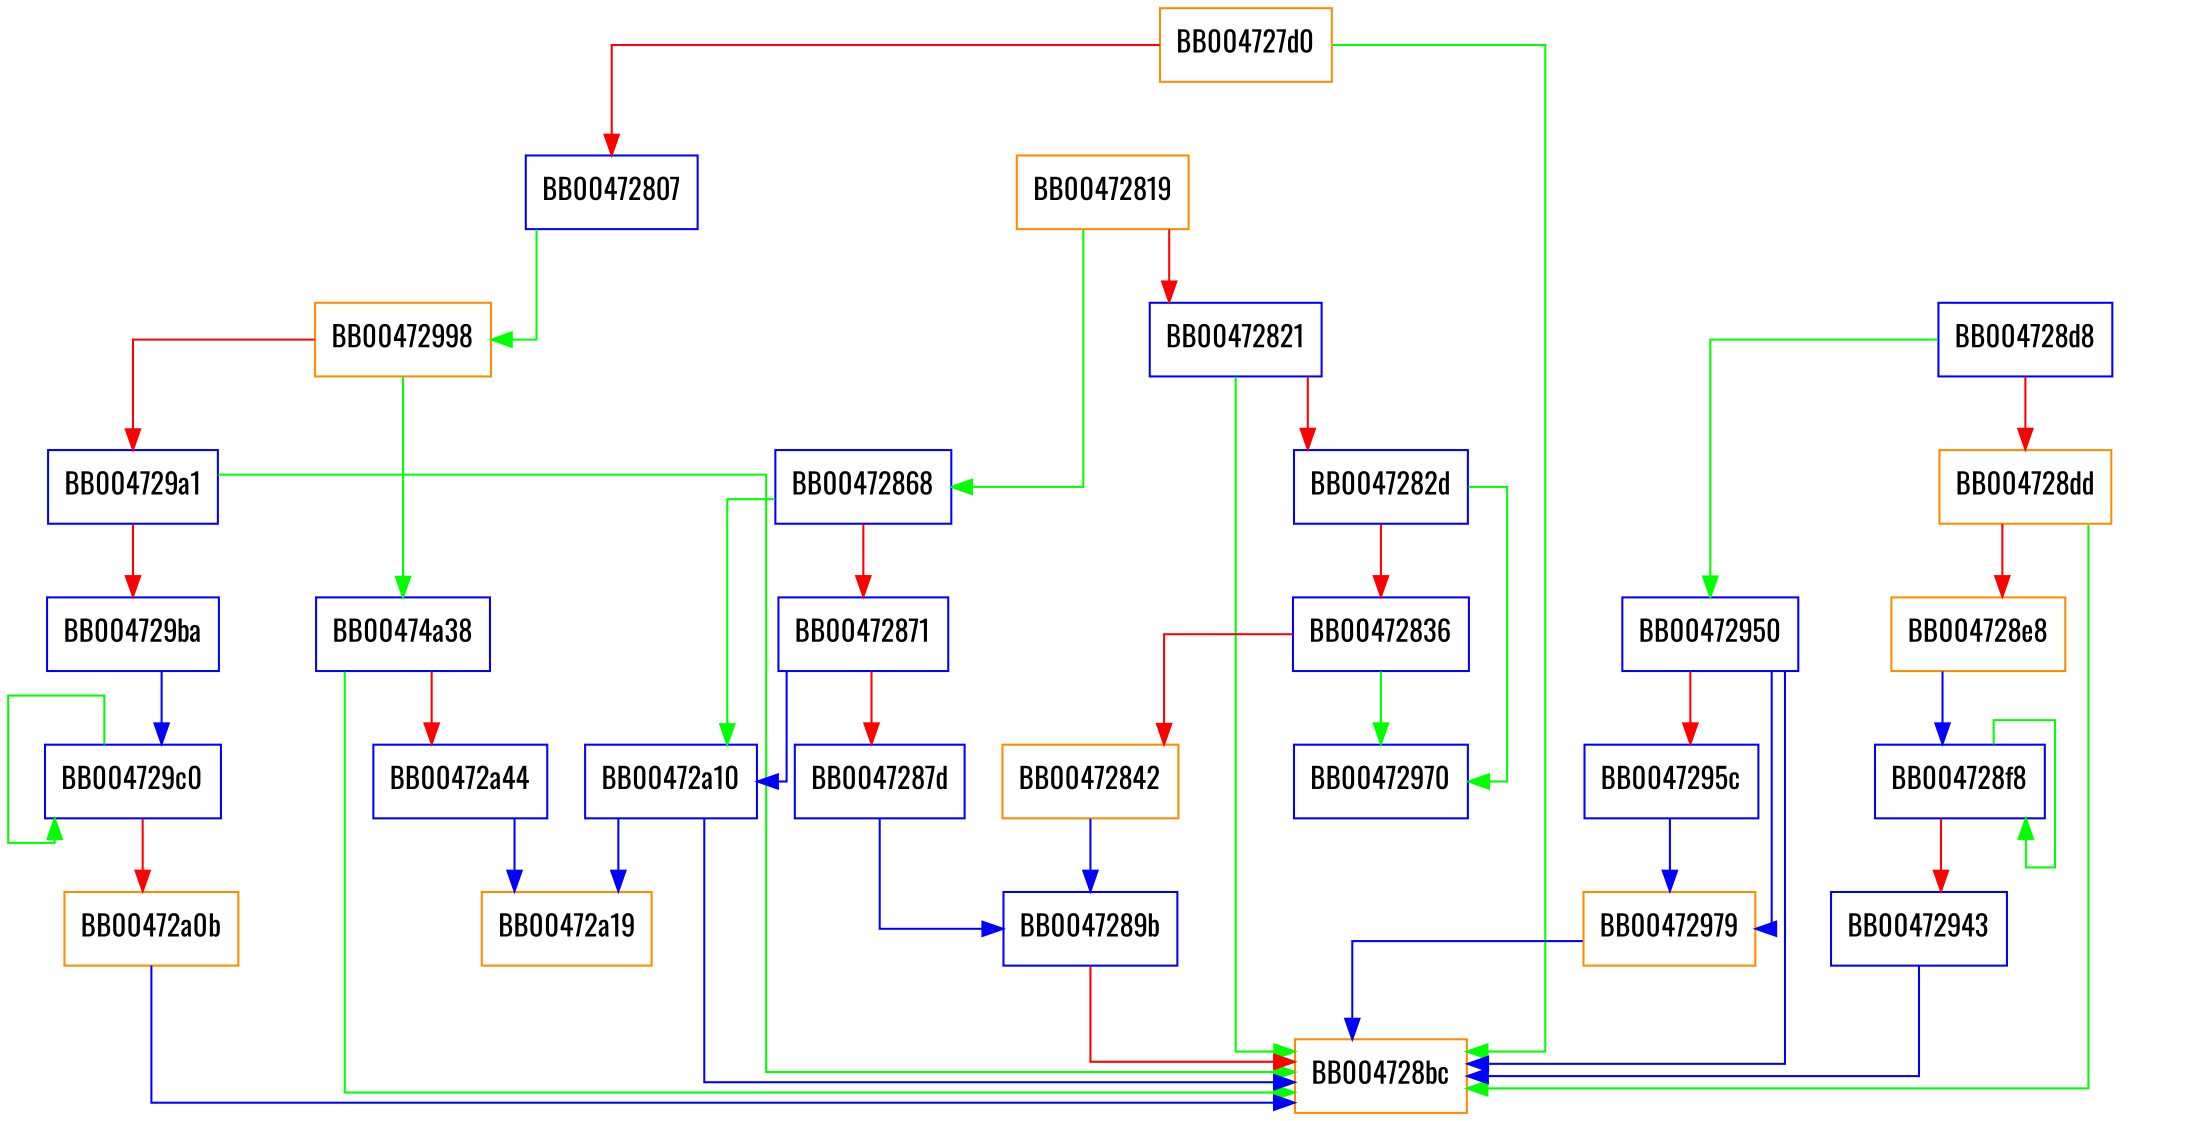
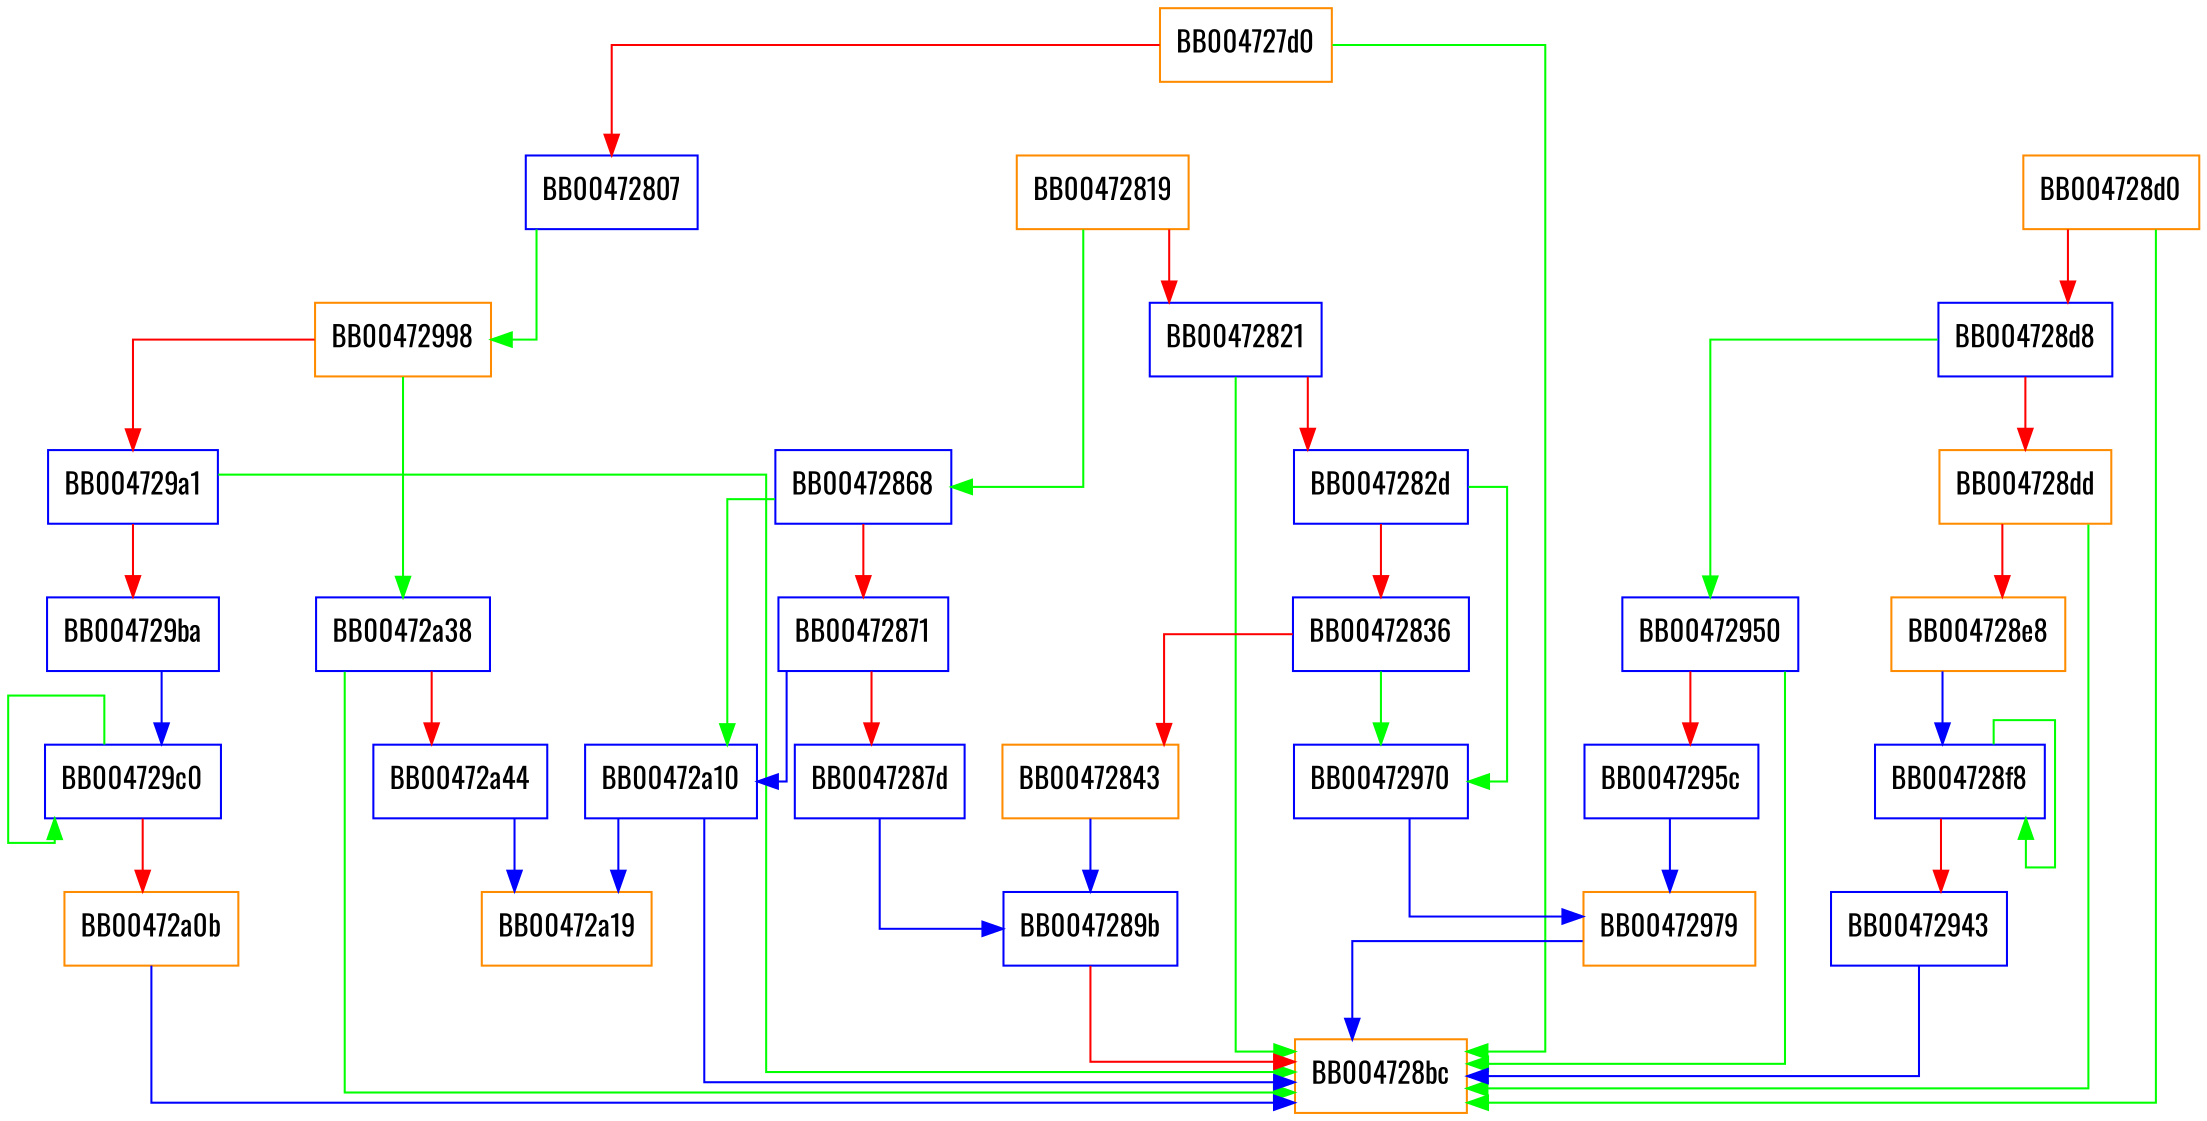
none -> (2111, 192)
(403, 634) -> (403, 634)
(1090, 782) -> (1090, 782)
(1772, 801) -> (1437, 917)
(1785, 1016) -> (1785, 1016)
